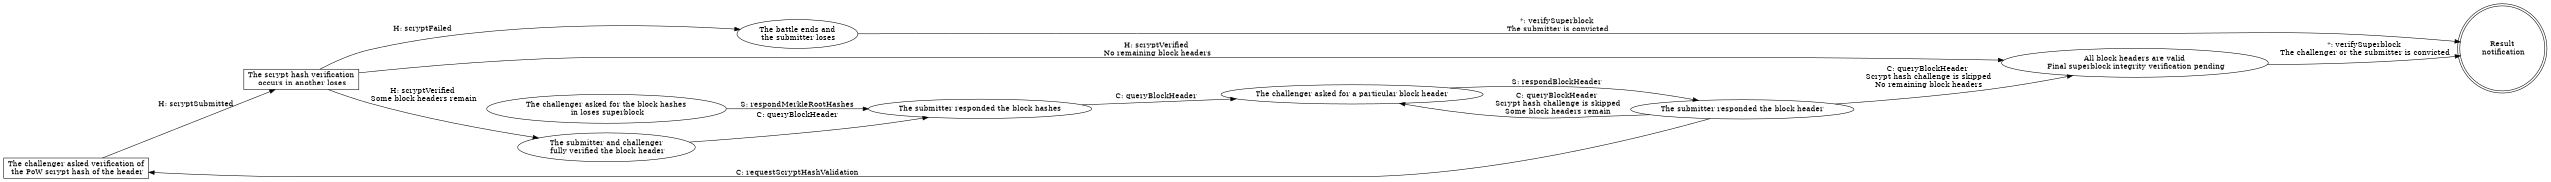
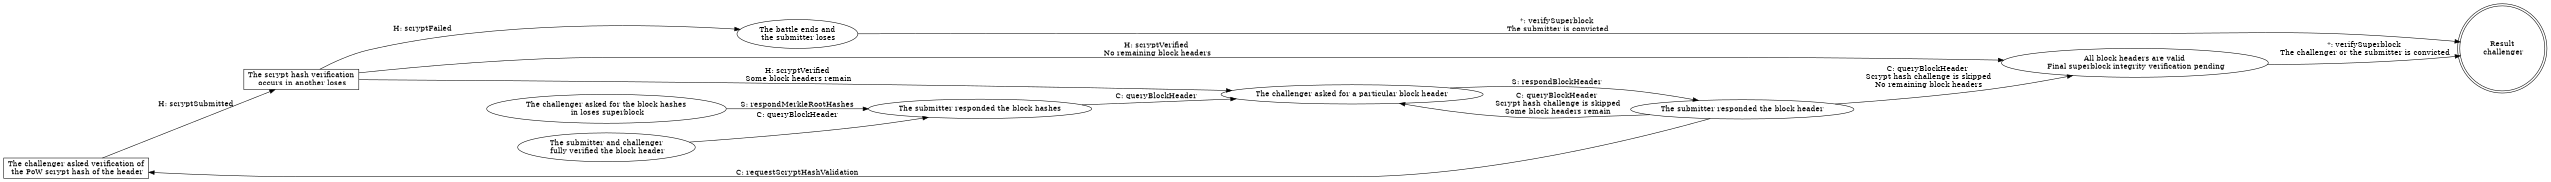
(2502, 48) -> (2502, 48)
(429, 118) -> (793, 84)
